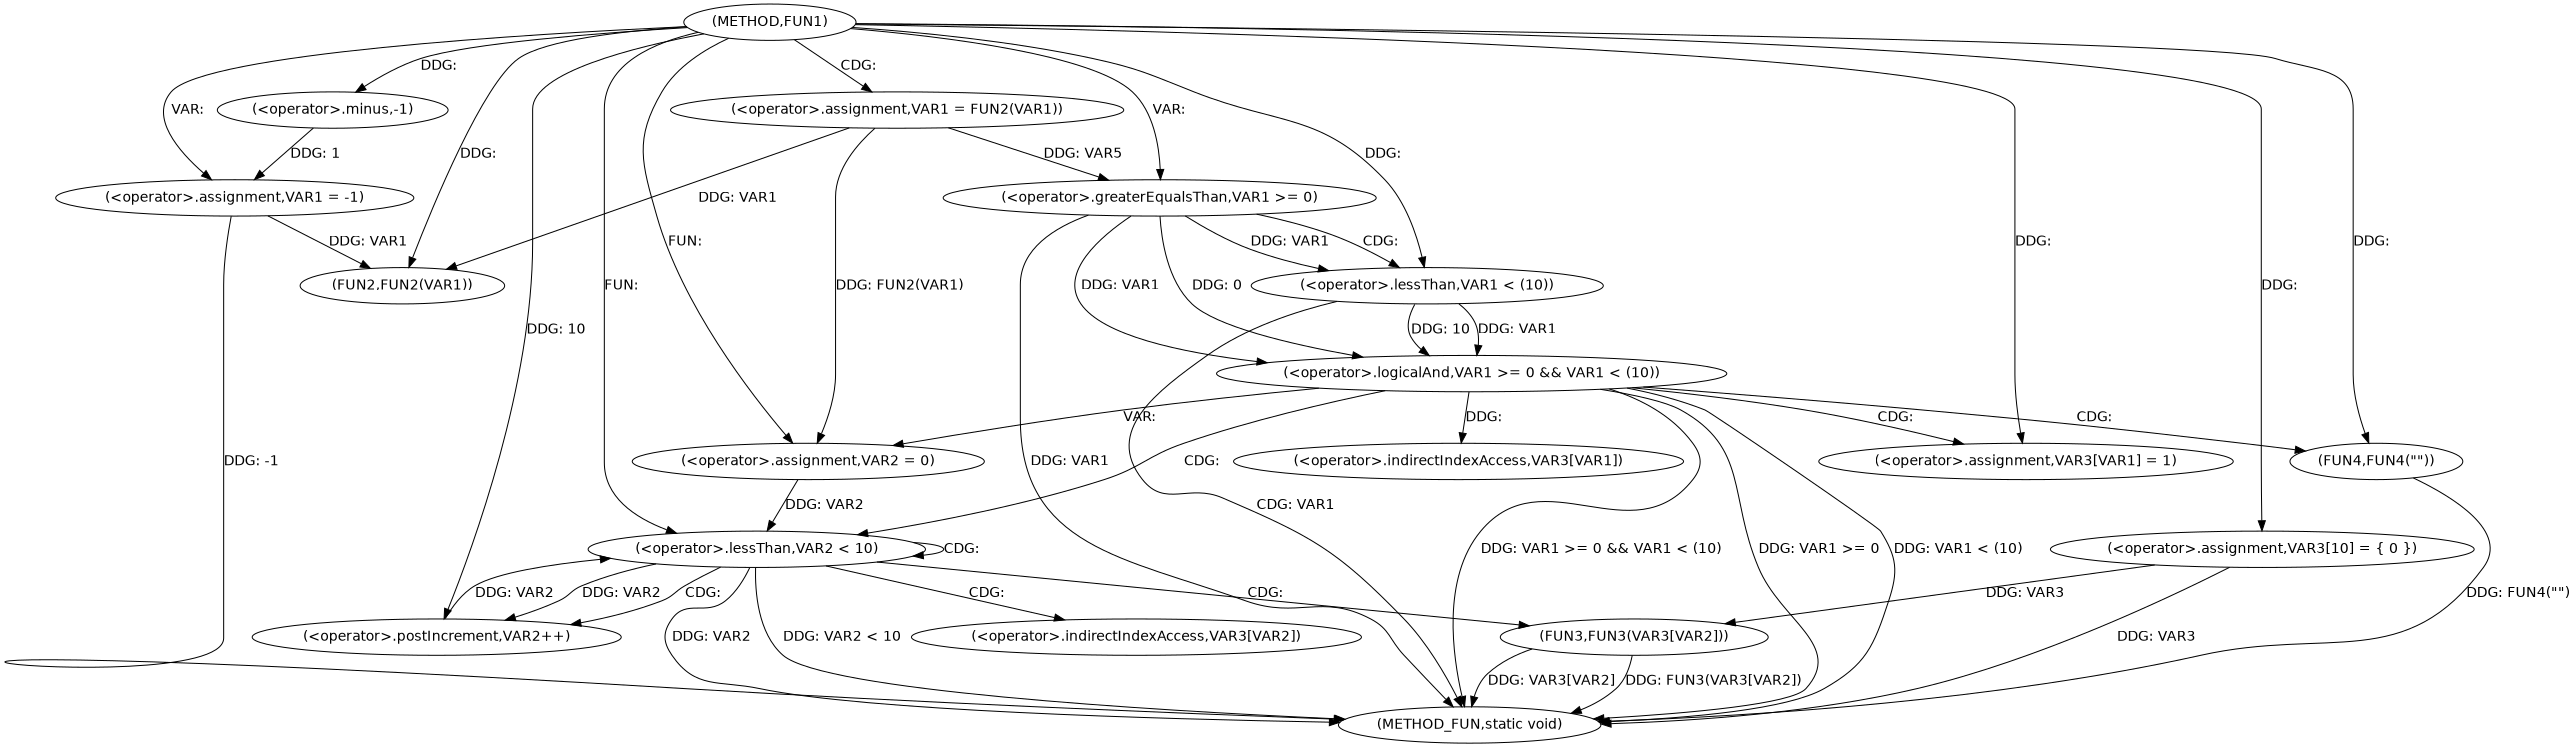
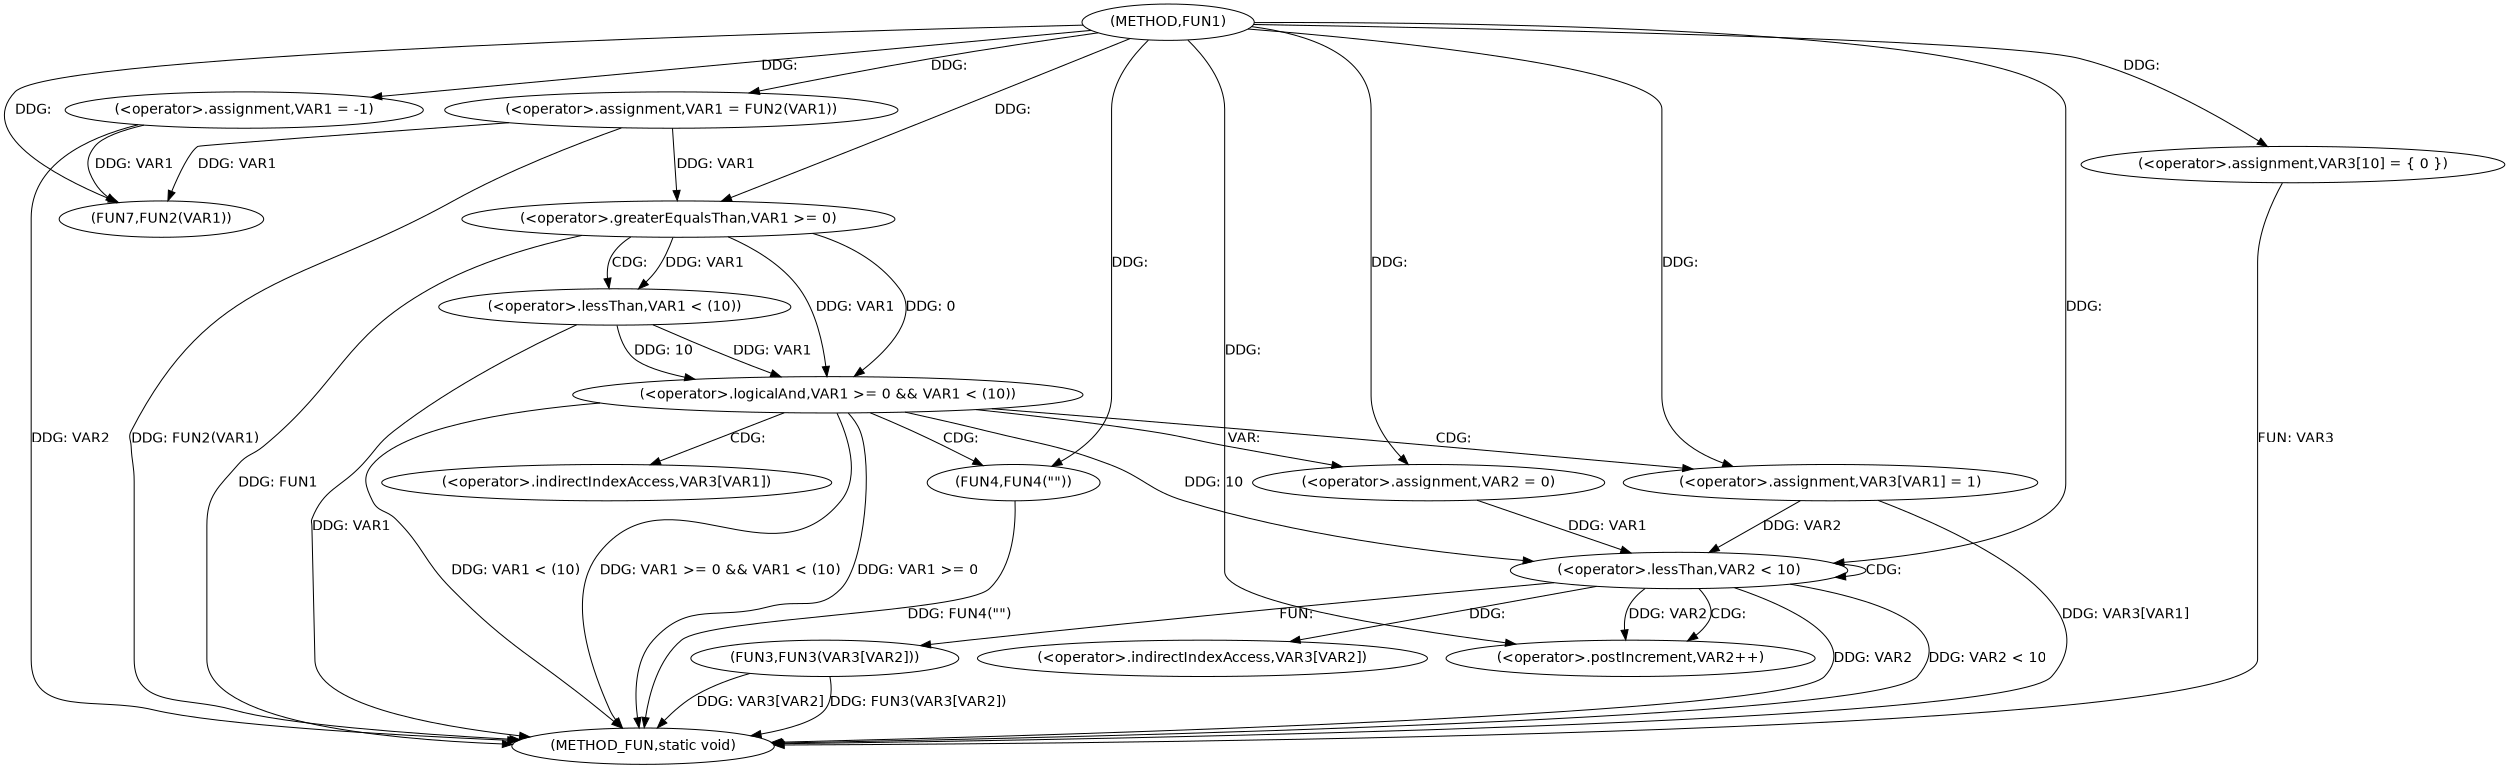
(861, 66) -> (952, 66)
(1171, 83) -> none
(190, 110) -> (782, 66)
(333, 110) -> none
(1171, 110) -> (1015, 110)
(1083, 154) -> (716, 165)
(688, 242) -> (1392, 263)
(836, 276) -> (131, 451)
(402, 286) -> (161, 219)
(624, 286) -> (2086, 307)
(556, 330) -> (1245, 351)
(1486, 418) -> (750, 439)
(251, 461) -> (71, 439)
(1070, 461) -> (278, 483)
(1204, 461) -> (1214, 483)
(825, 505) -> (1608, 527)
(1296, 505) -> (352, 527)
(515, 572) -> (1759, 524)
(989, 593) -> (1490, 614)
(1268, 593) -> (1299, 614)
(1945, 594) -> none
(2157, 637) -> (2296, 439)
none -> (1561, 725)
